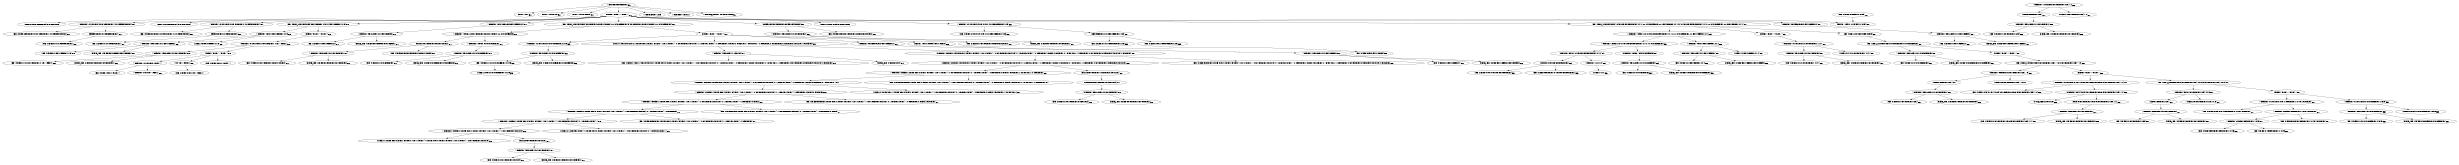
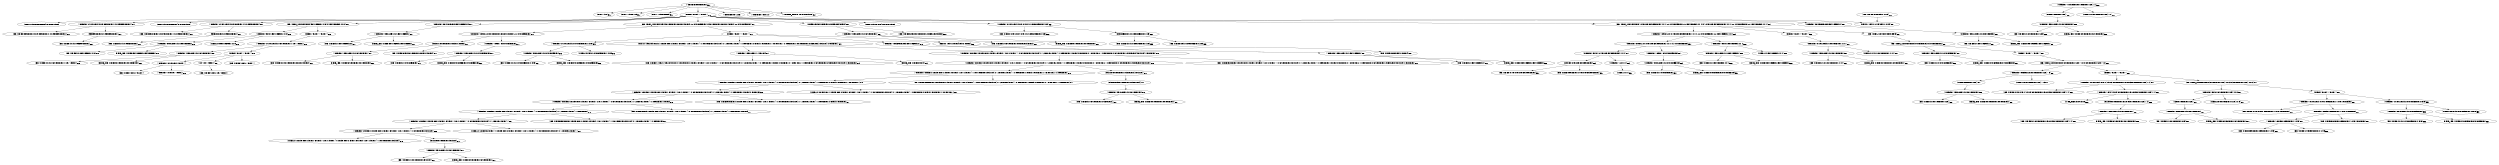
(495, 67) -> (584, 48)
